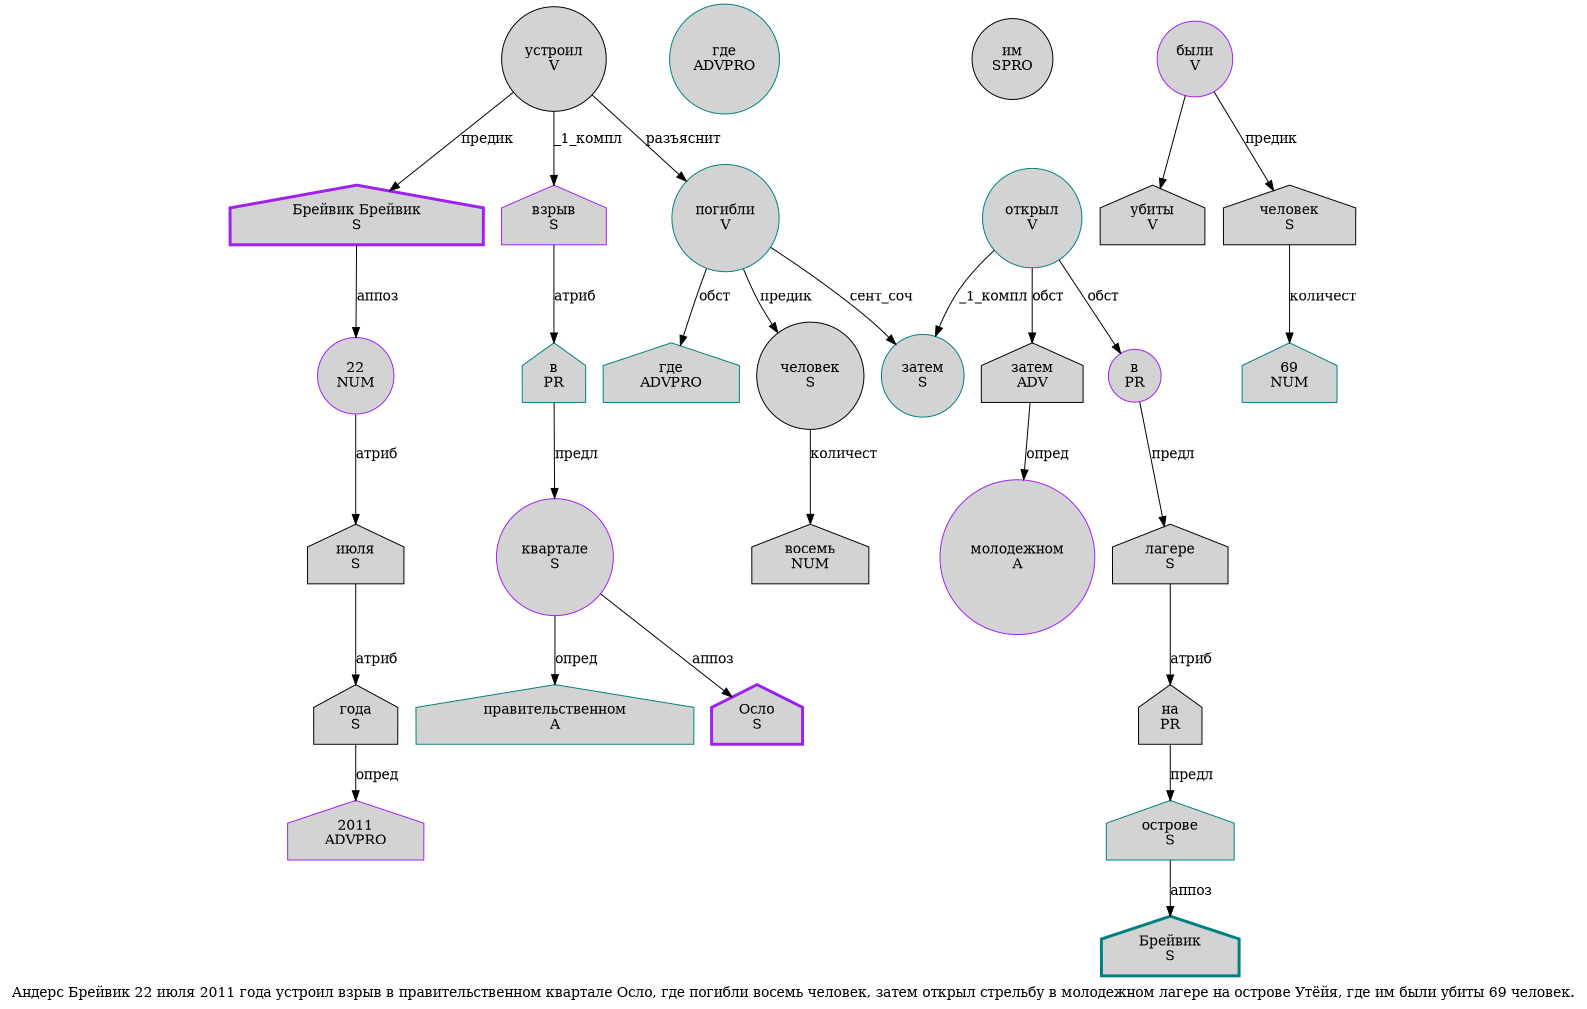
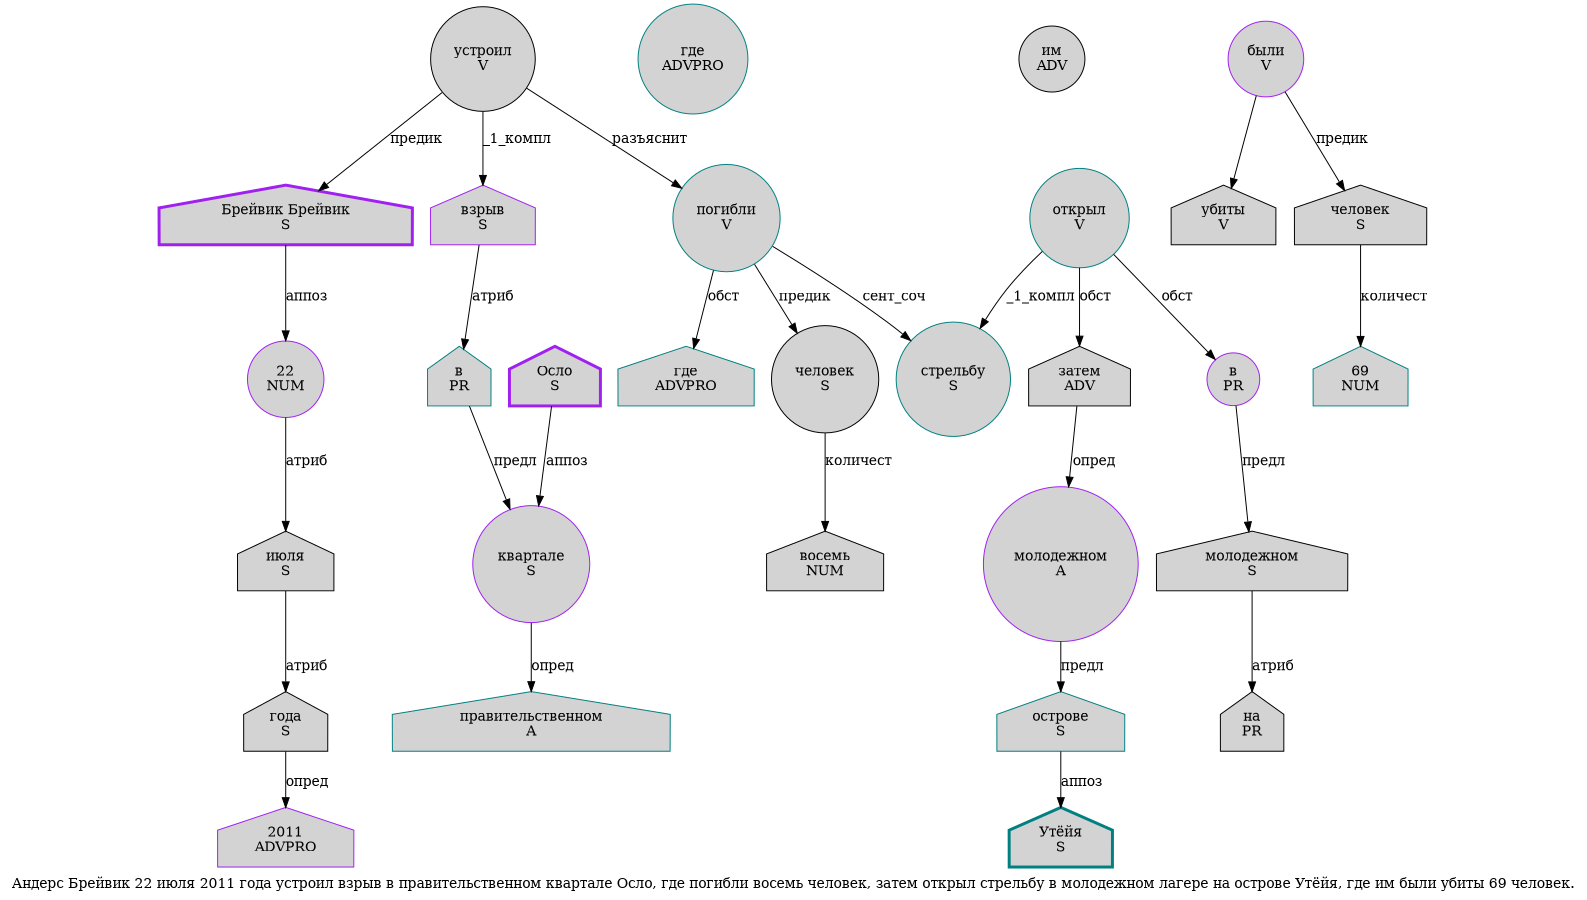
(1012, 59) -> (1052, 59)
(923, 376) -> (953, 379)
(1170, 557) -> (1252, 564)
(662, 642) -> (546, 451)
(1170, 768) -> (1061, 662)
(1170, 949) -> (1061, 840)
